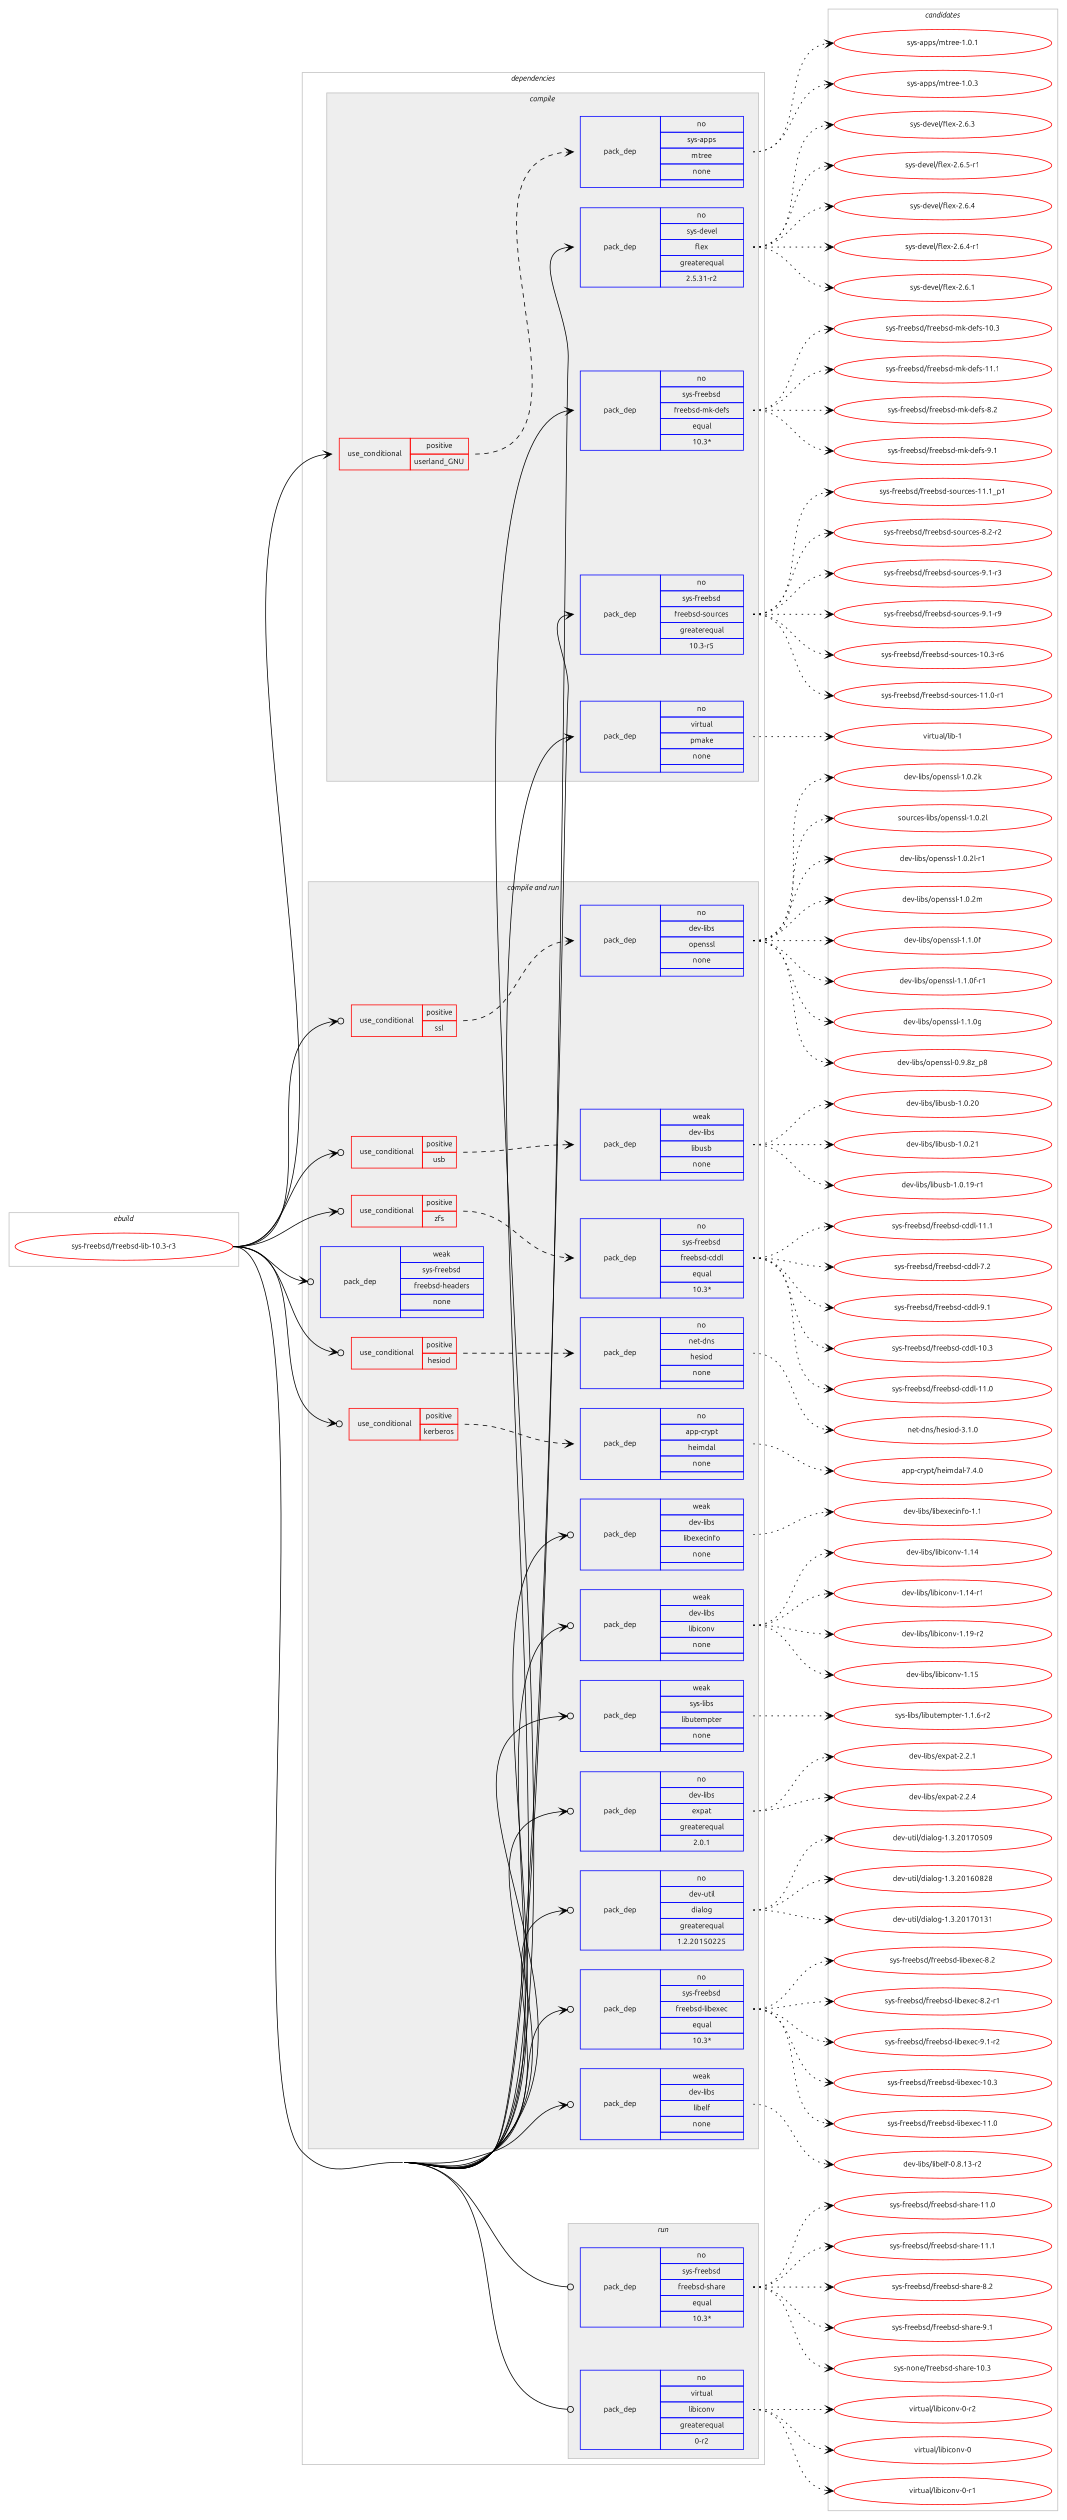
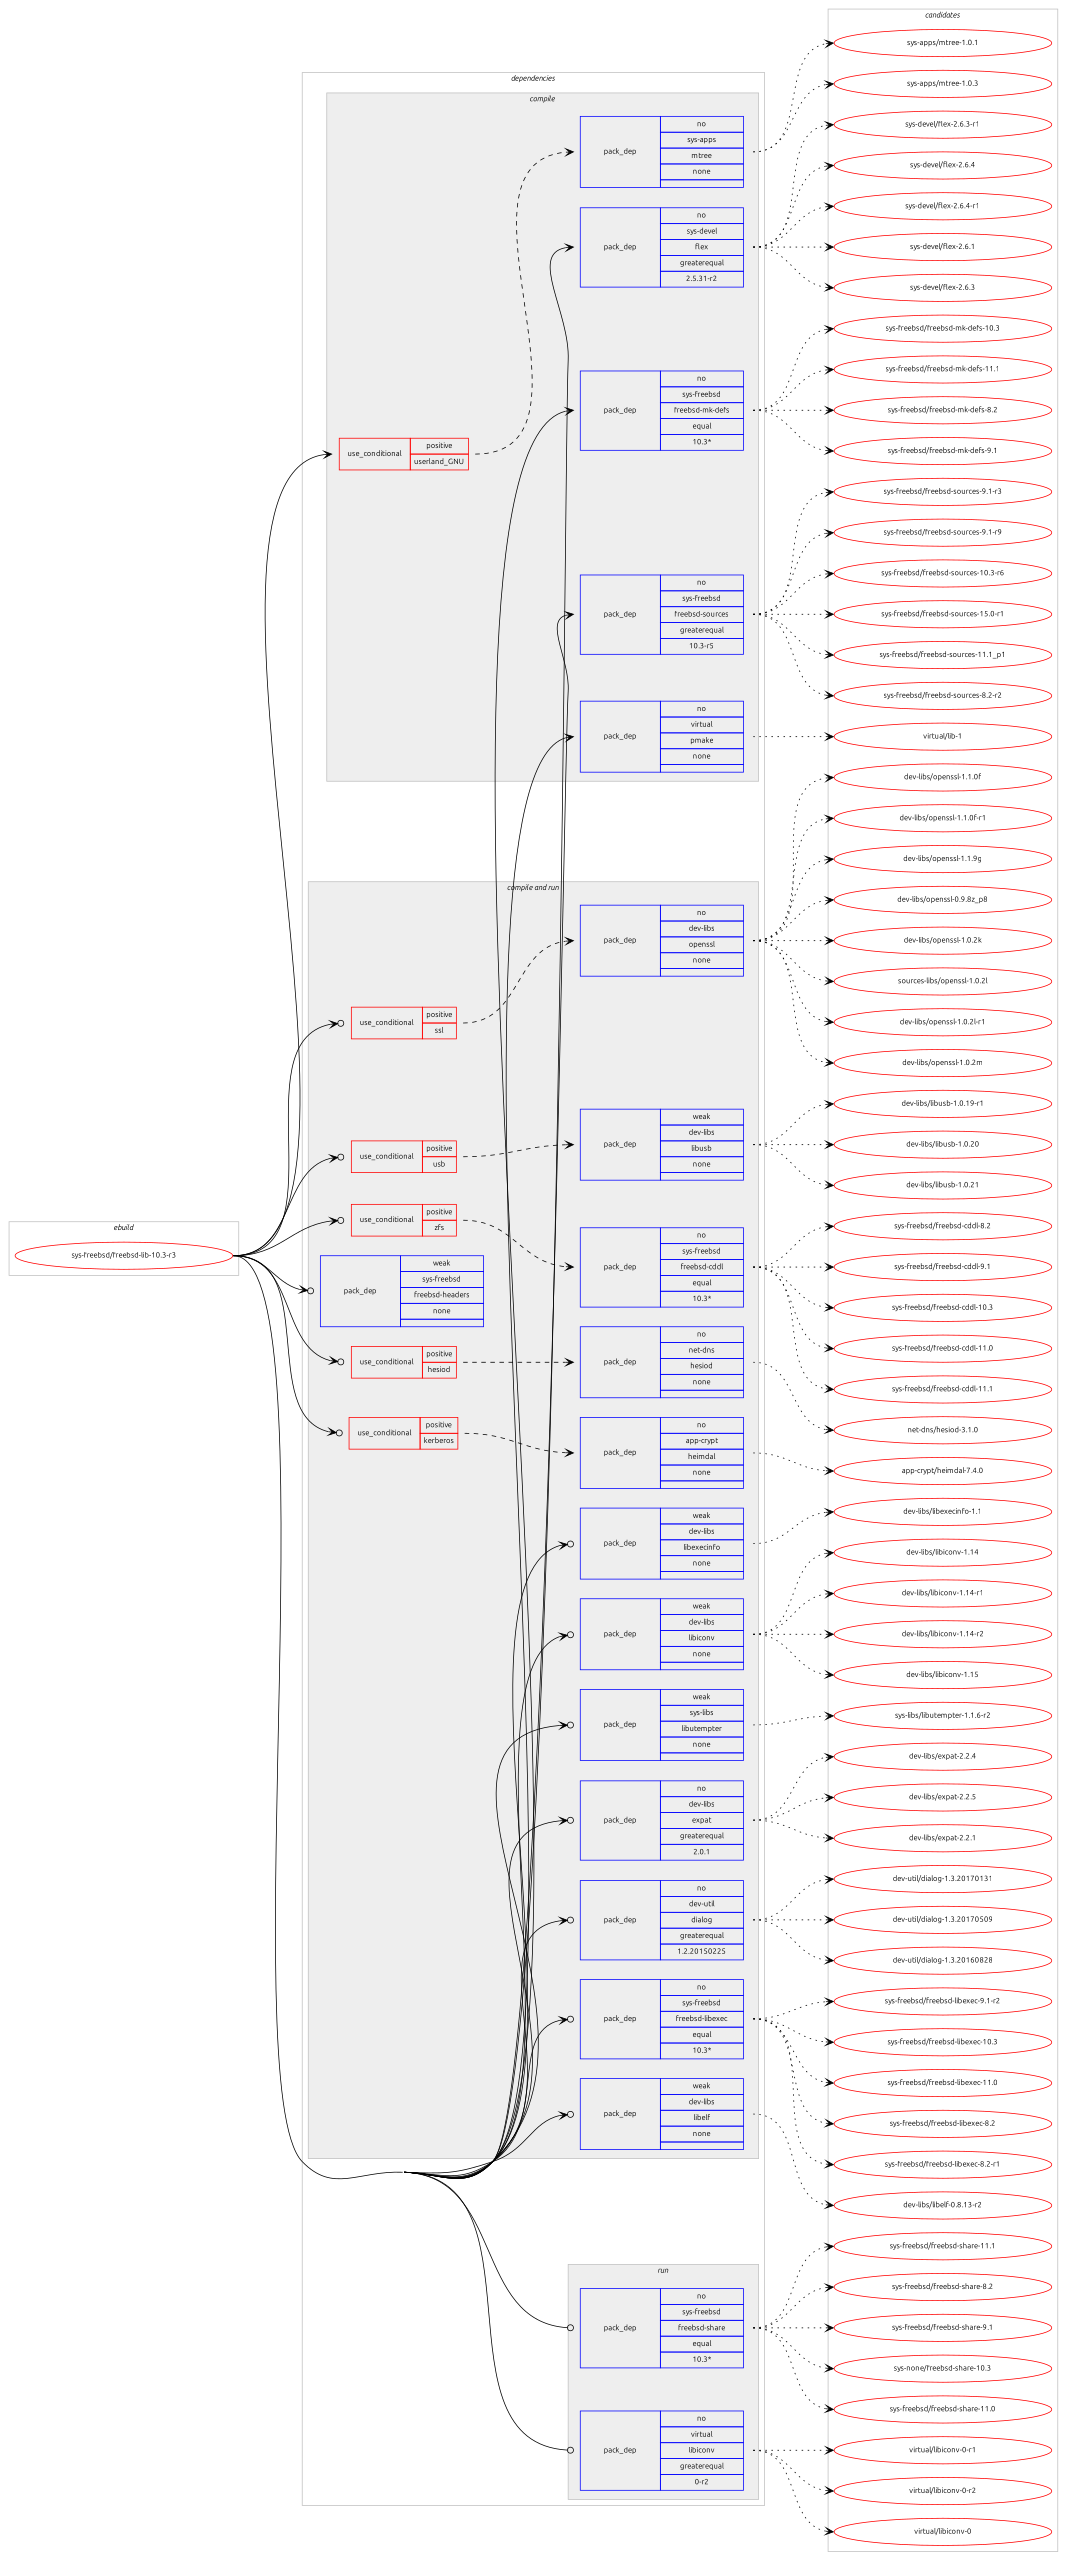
(943, 165) -> (943, 125)
(943, 696) -> (943, 614)
(943, 1022) -> (943, 859)
(943, 1267) -> (943, 1226)
(943, 1634) -> (943, 1634)
none -> (943, 1797)
